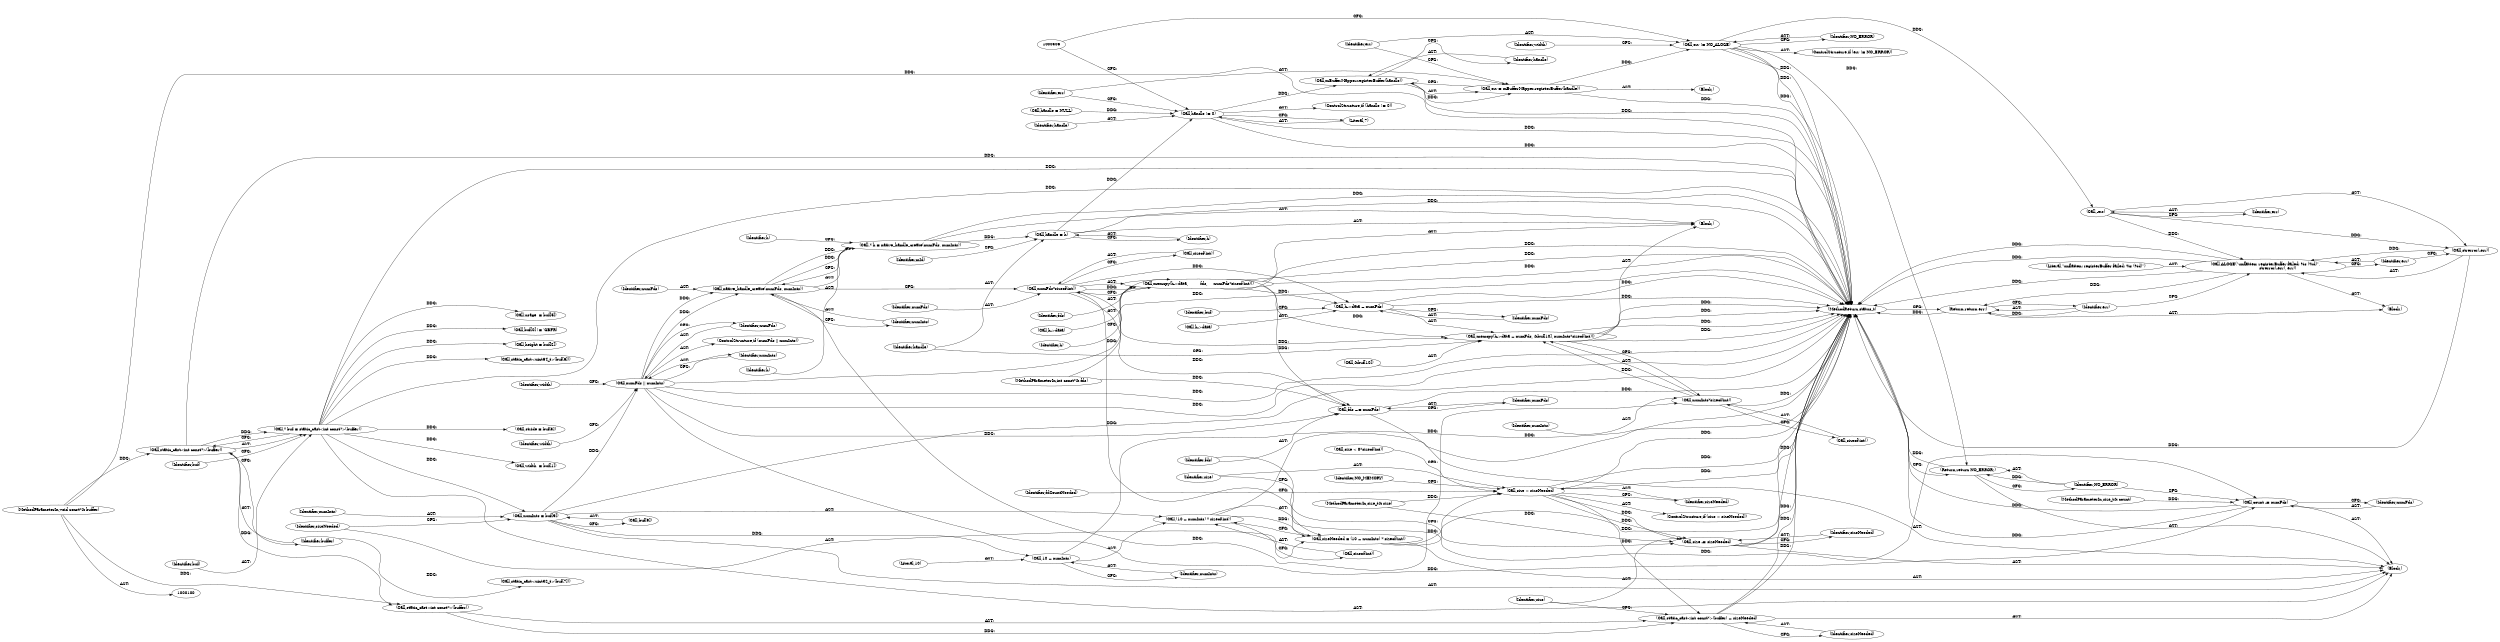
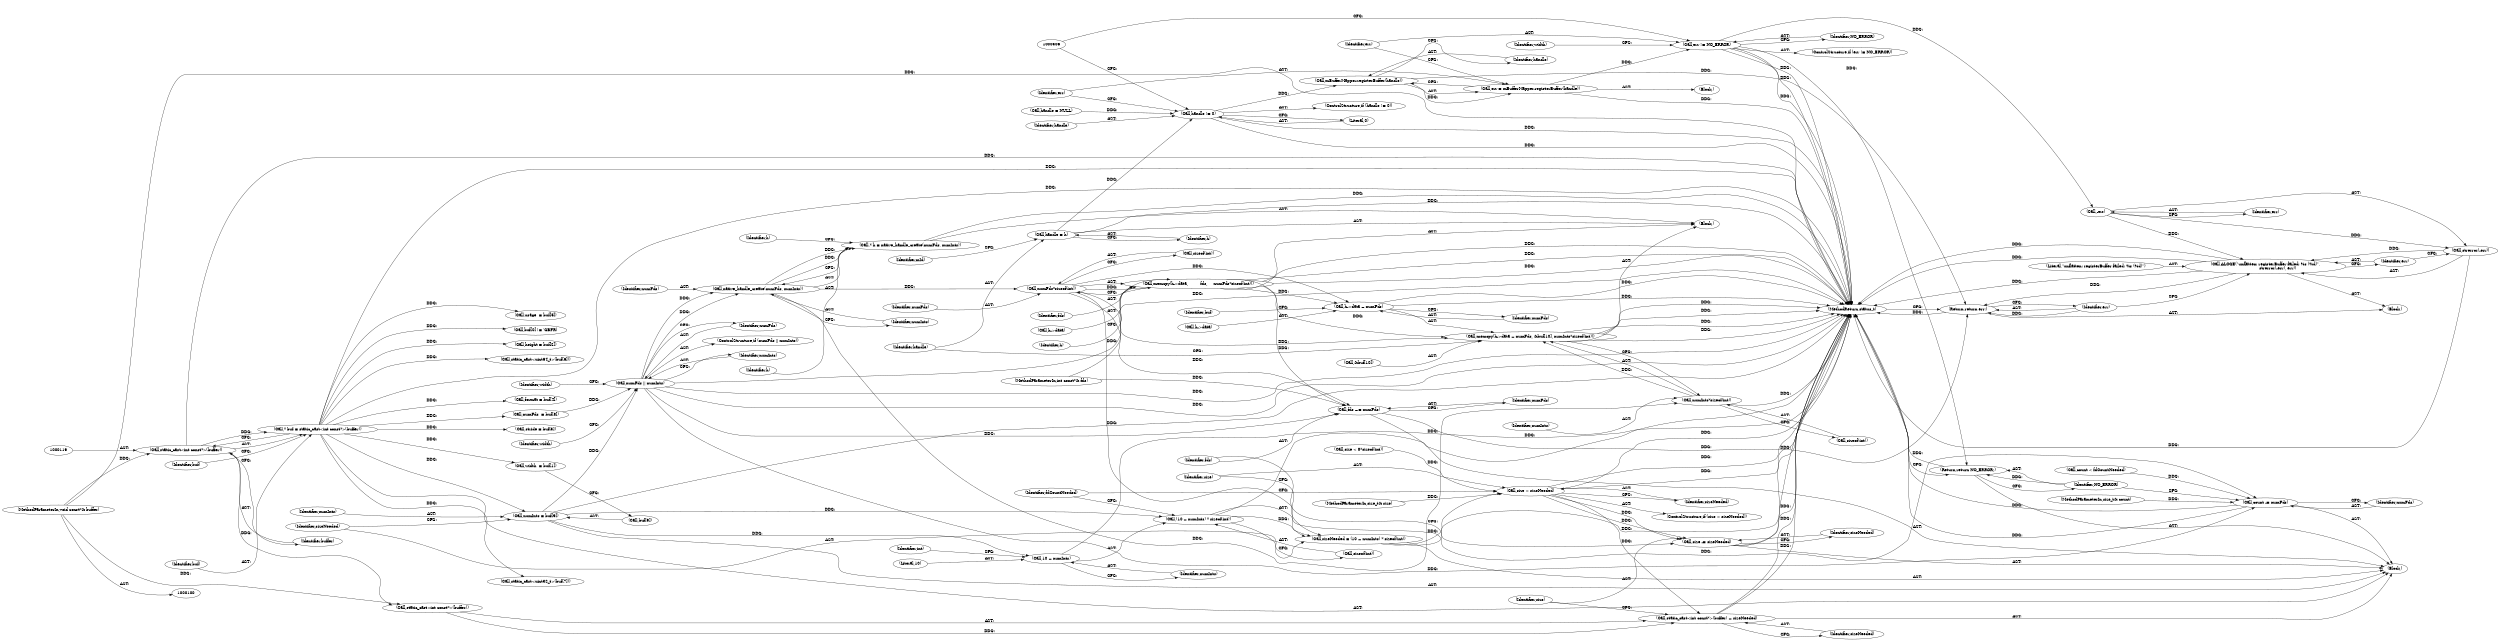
(1707, 45) -> (1707, 45)
(1691, 113) -> (1744, 75)
(1359, 121) -> (1359, 121)
(992, 239) -> none
(910, 287) -> (910, 287)
(1631, 391) -> (1719, 450)
none -> (536, 400)
none -> (536, 415)
none -> (58, 450)
(1433, 462) -> (1433, 462)
none -> (2096, 470)
(1359, 478) -> none
(831, 510) -> (831, 510)
(586, 526) -> (587, 493)
(1528, 527) -> none
(1274, 529) -> (1123, 506)
none -> (910, 549)
(414, 593) -> (426, 507)
